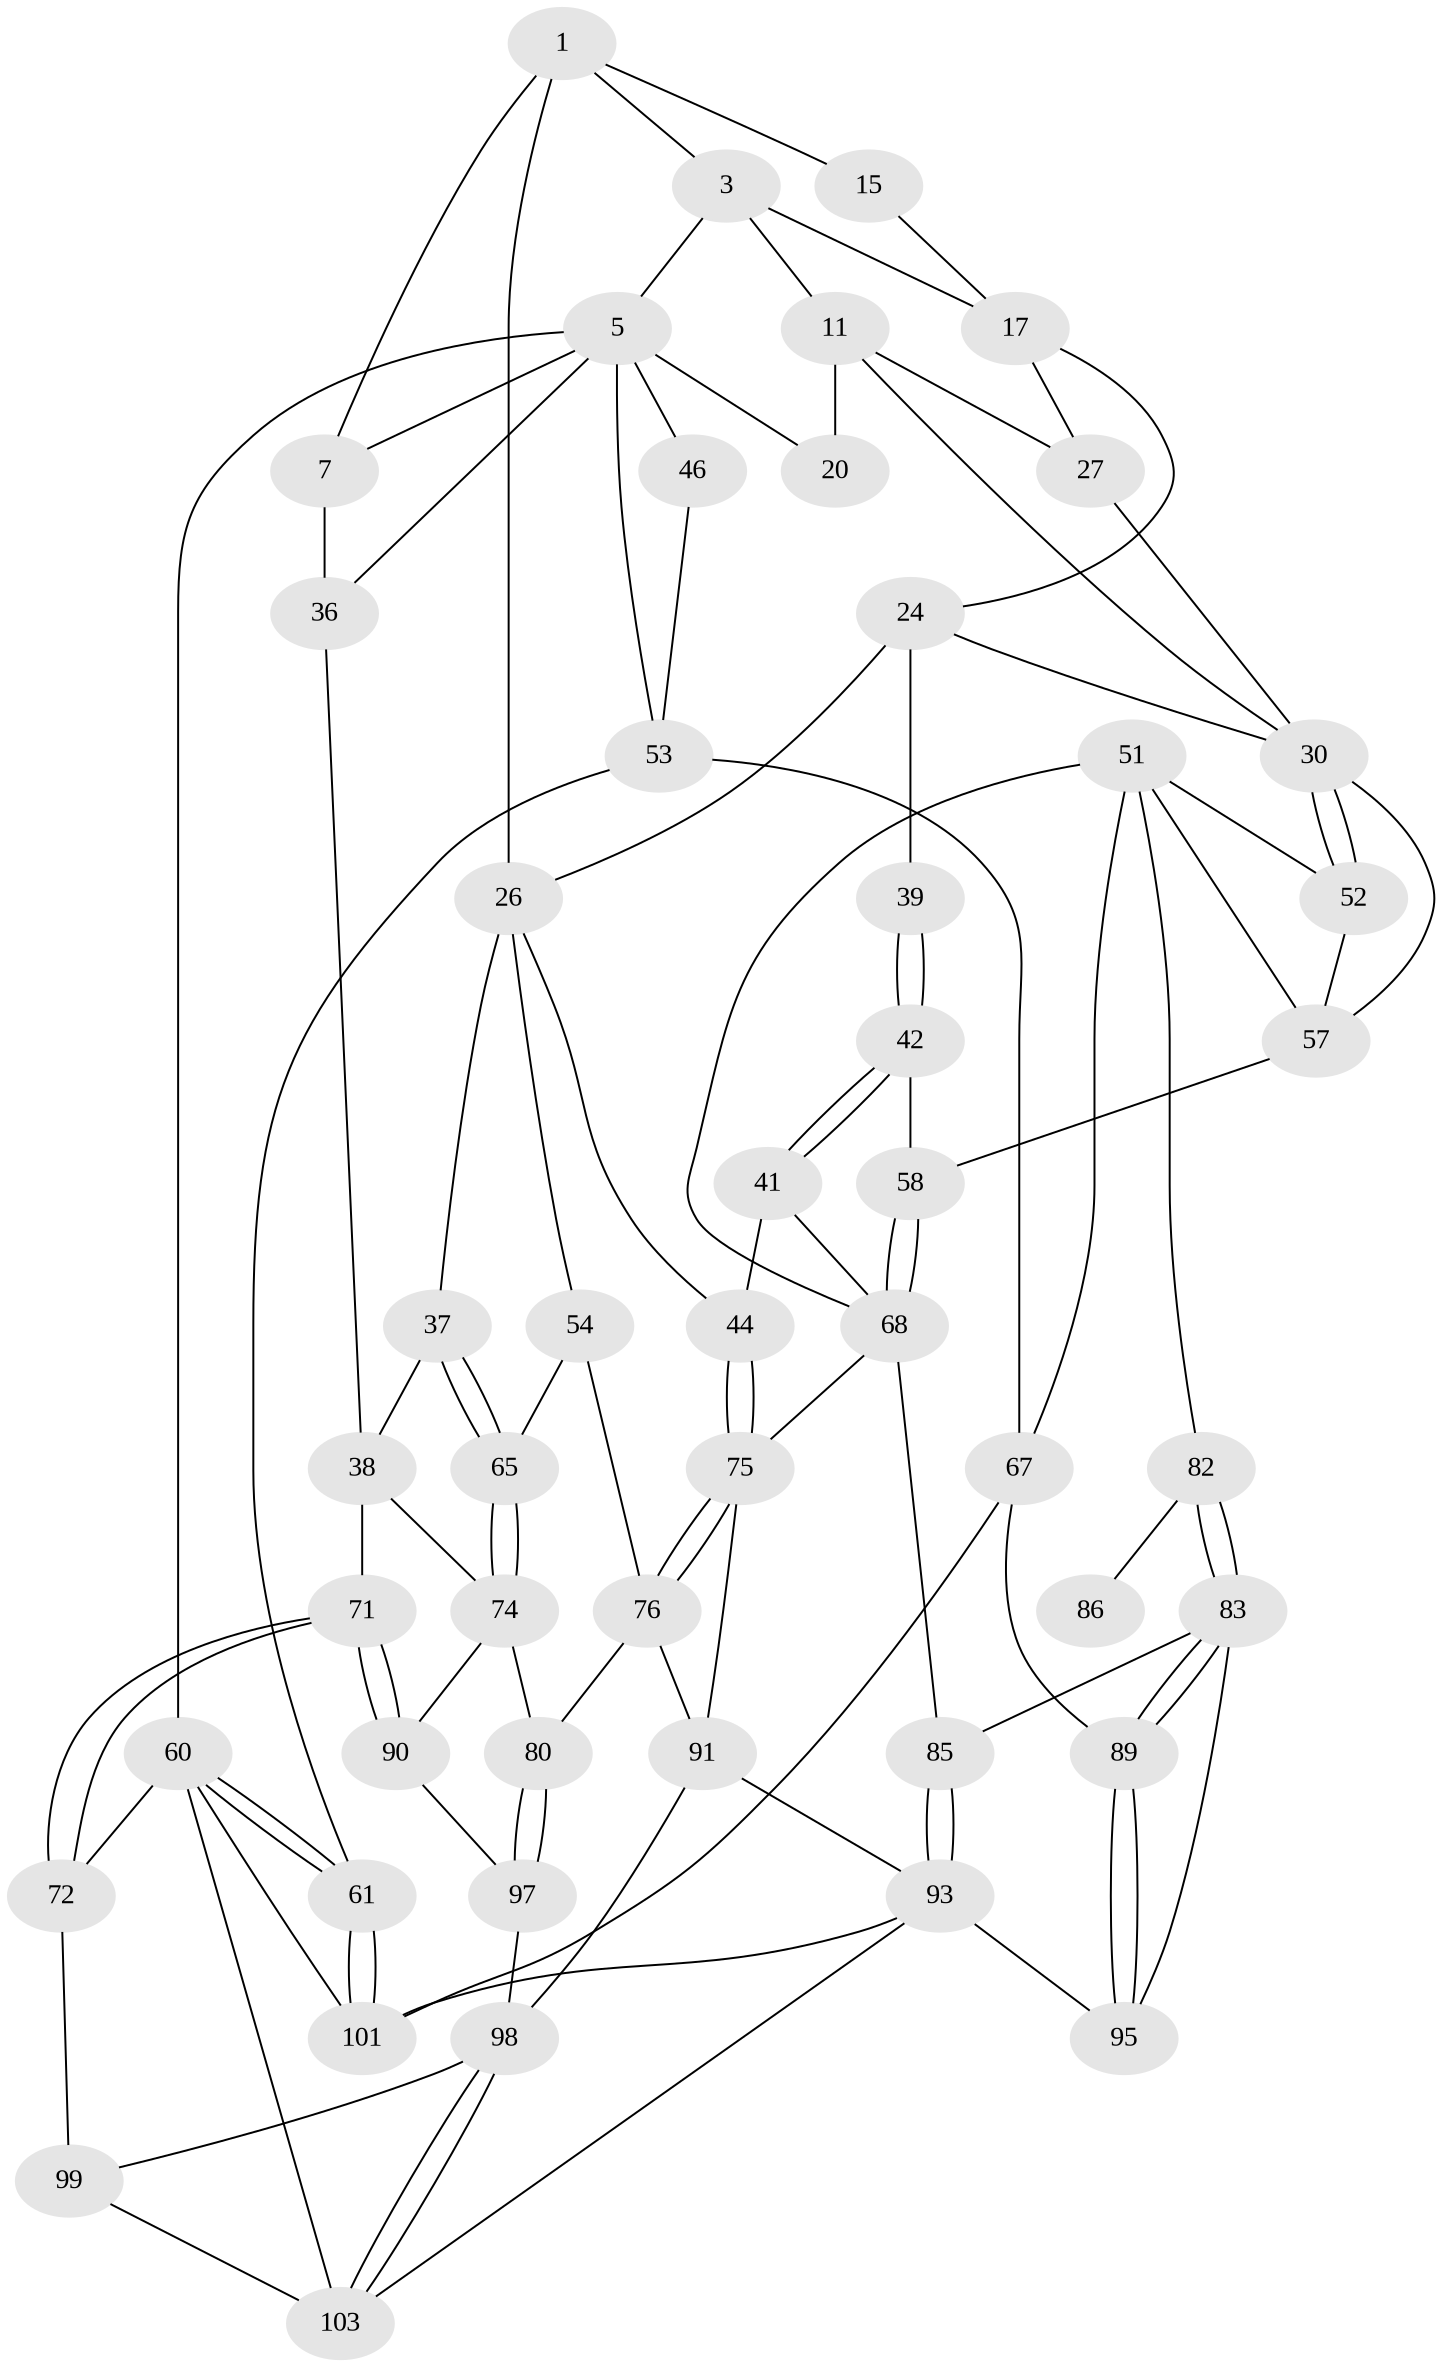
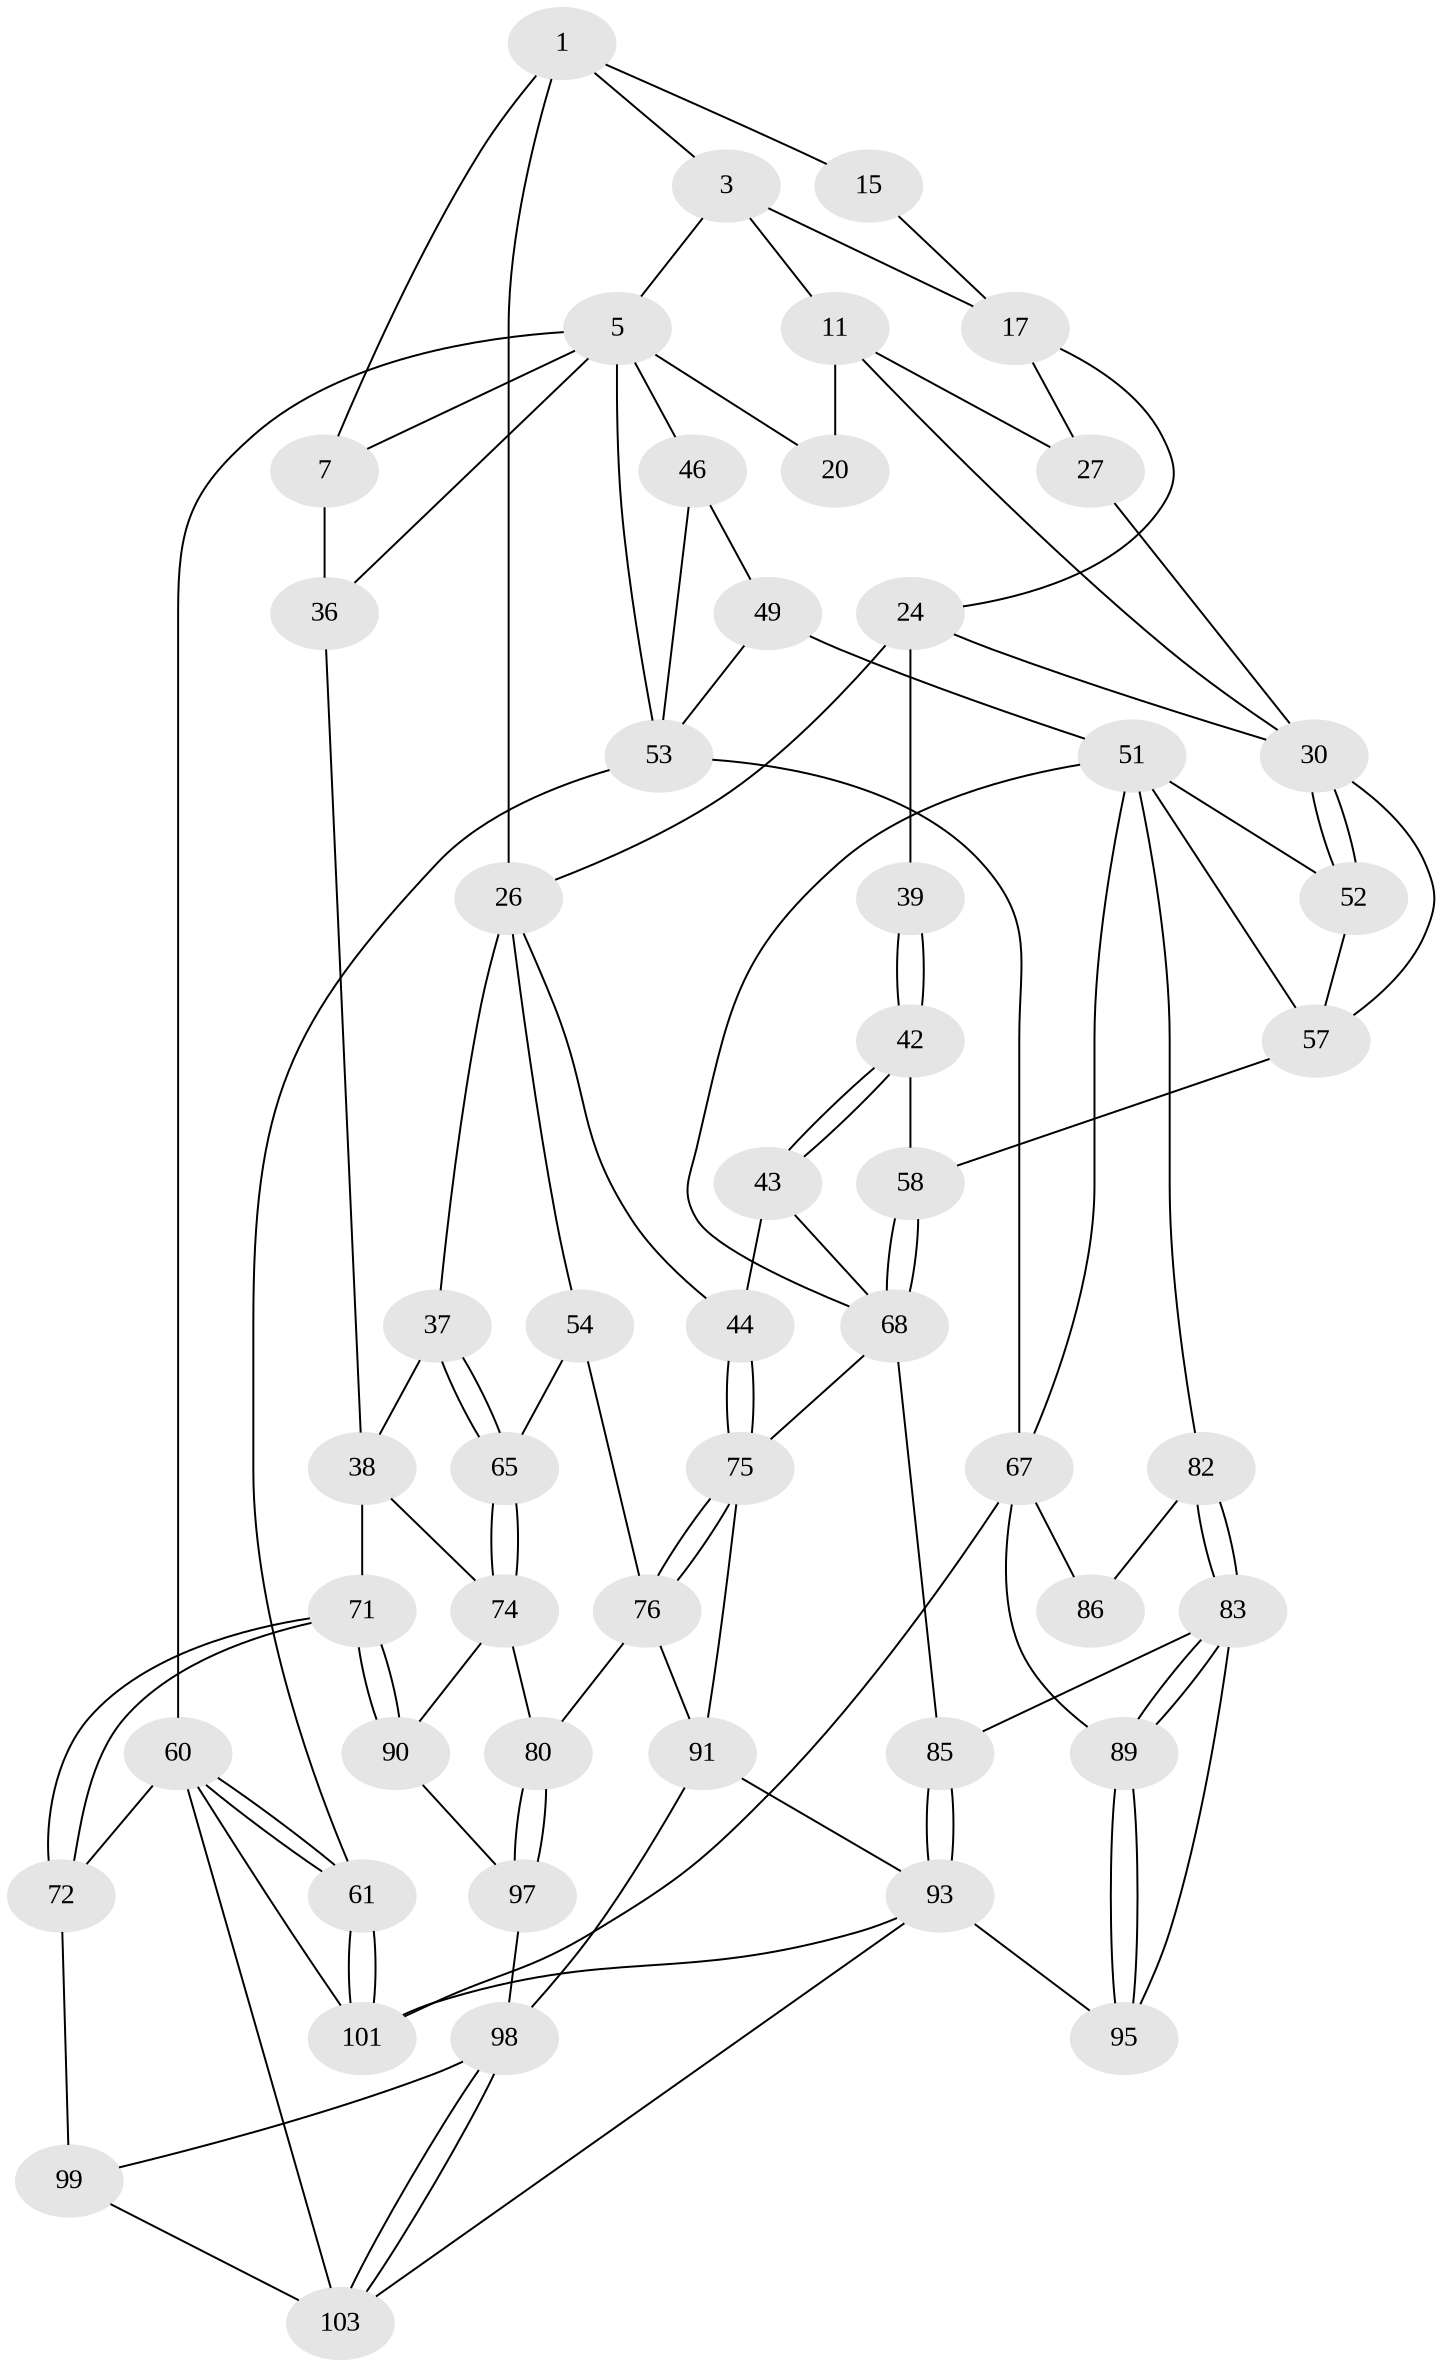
none -> (768, 614)
(768, 1184) -> (768, 1184)
none -> (1055, 1540)
